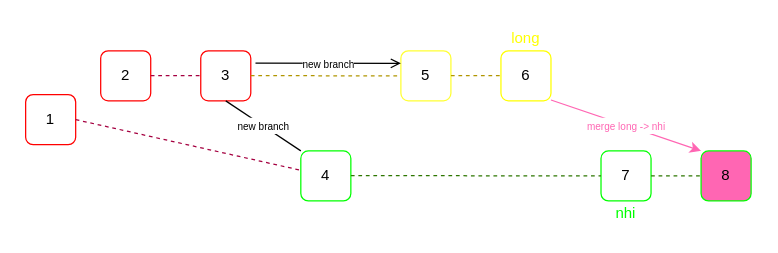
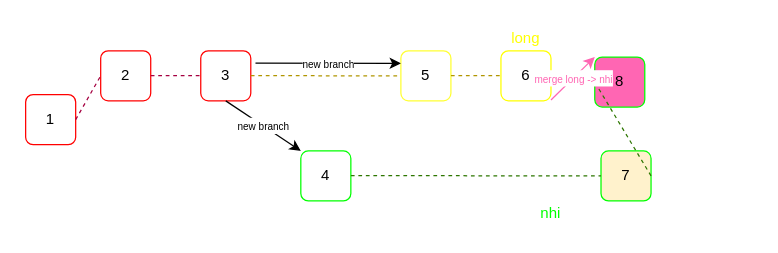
(393, 63) -> (391, 63)
(187, 144) -> (88, 98)
(295, 147) -> (292, 145)
(626, 176) -> (626, 176)
(726, 176) -> (619, 82)
(626, 213) -> (551, 213)
